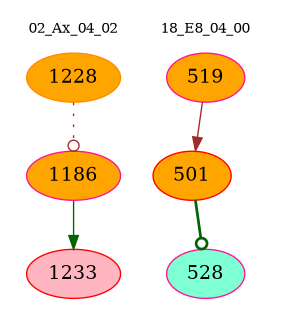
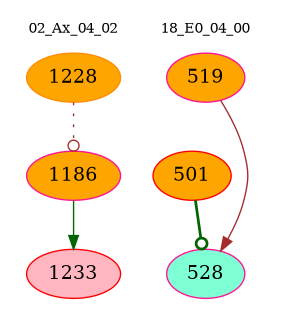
(206, 29) -> (206, 29)
(200, 120) -> (247, 169)
